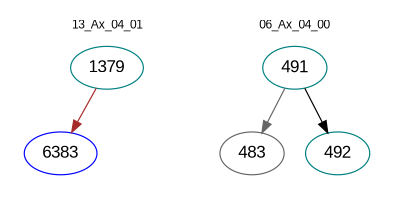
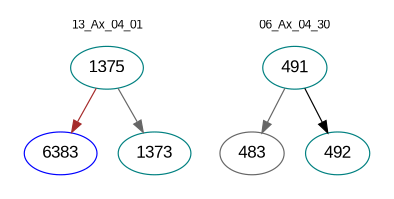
(295, 26) -> (295, 26)
(107, 68) -> (107, 68)
none -> (155, 153)
